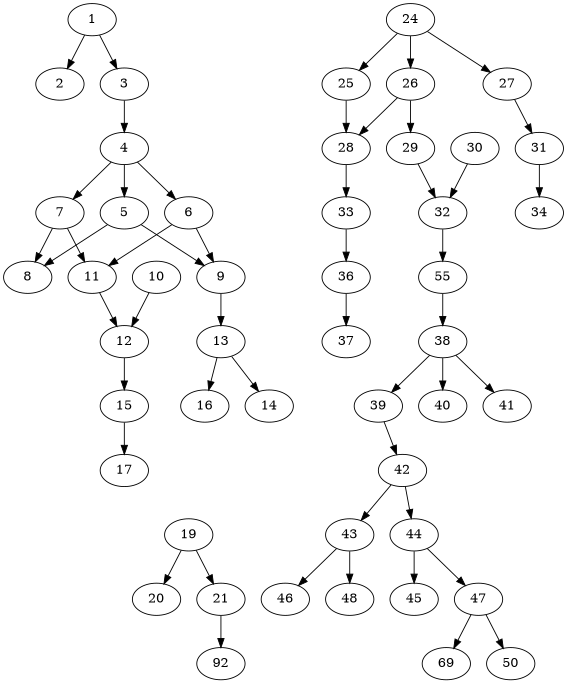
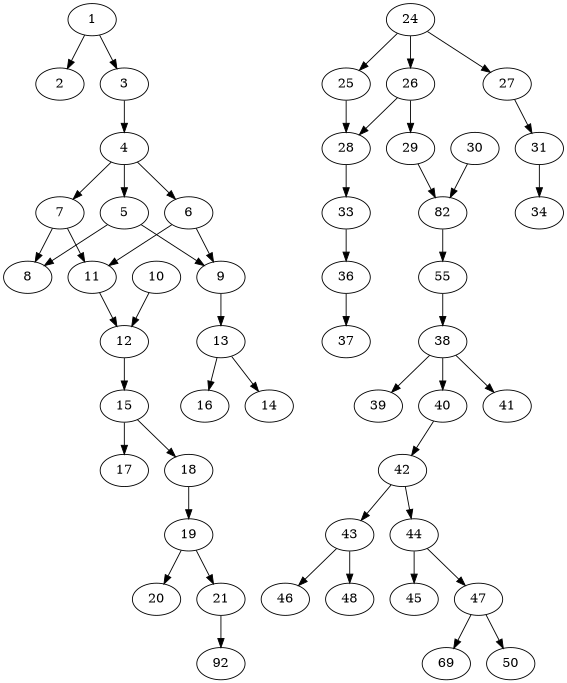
(443, 213) -> (443, 213)
(389, 434) -> (425, 434)
none -> (189, 470)
